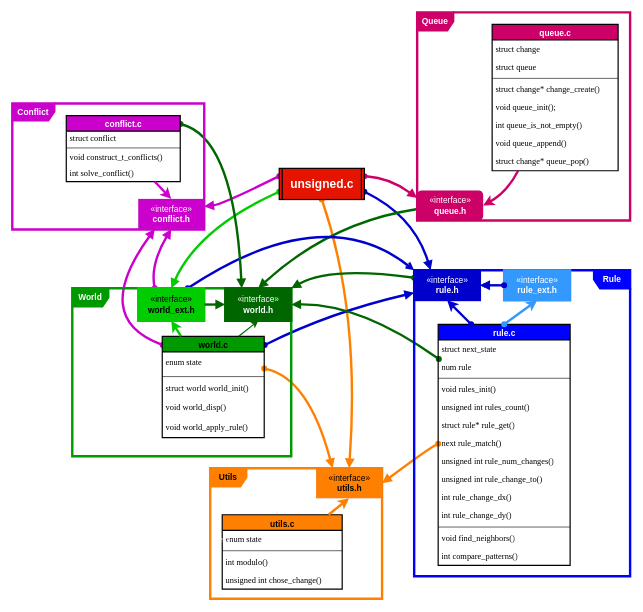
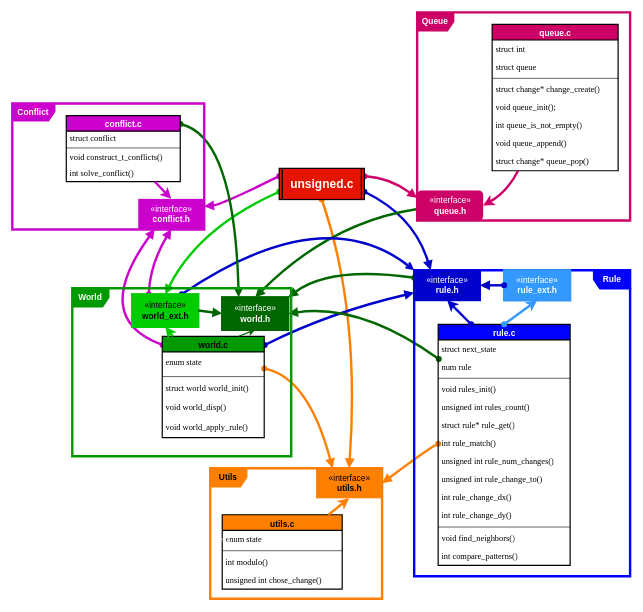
(525, 49) -> (517, 49)
(171, 305) -> (165, 311)
(258, 305) -> (255, 314)
(480, 444) -> (476, 444)
